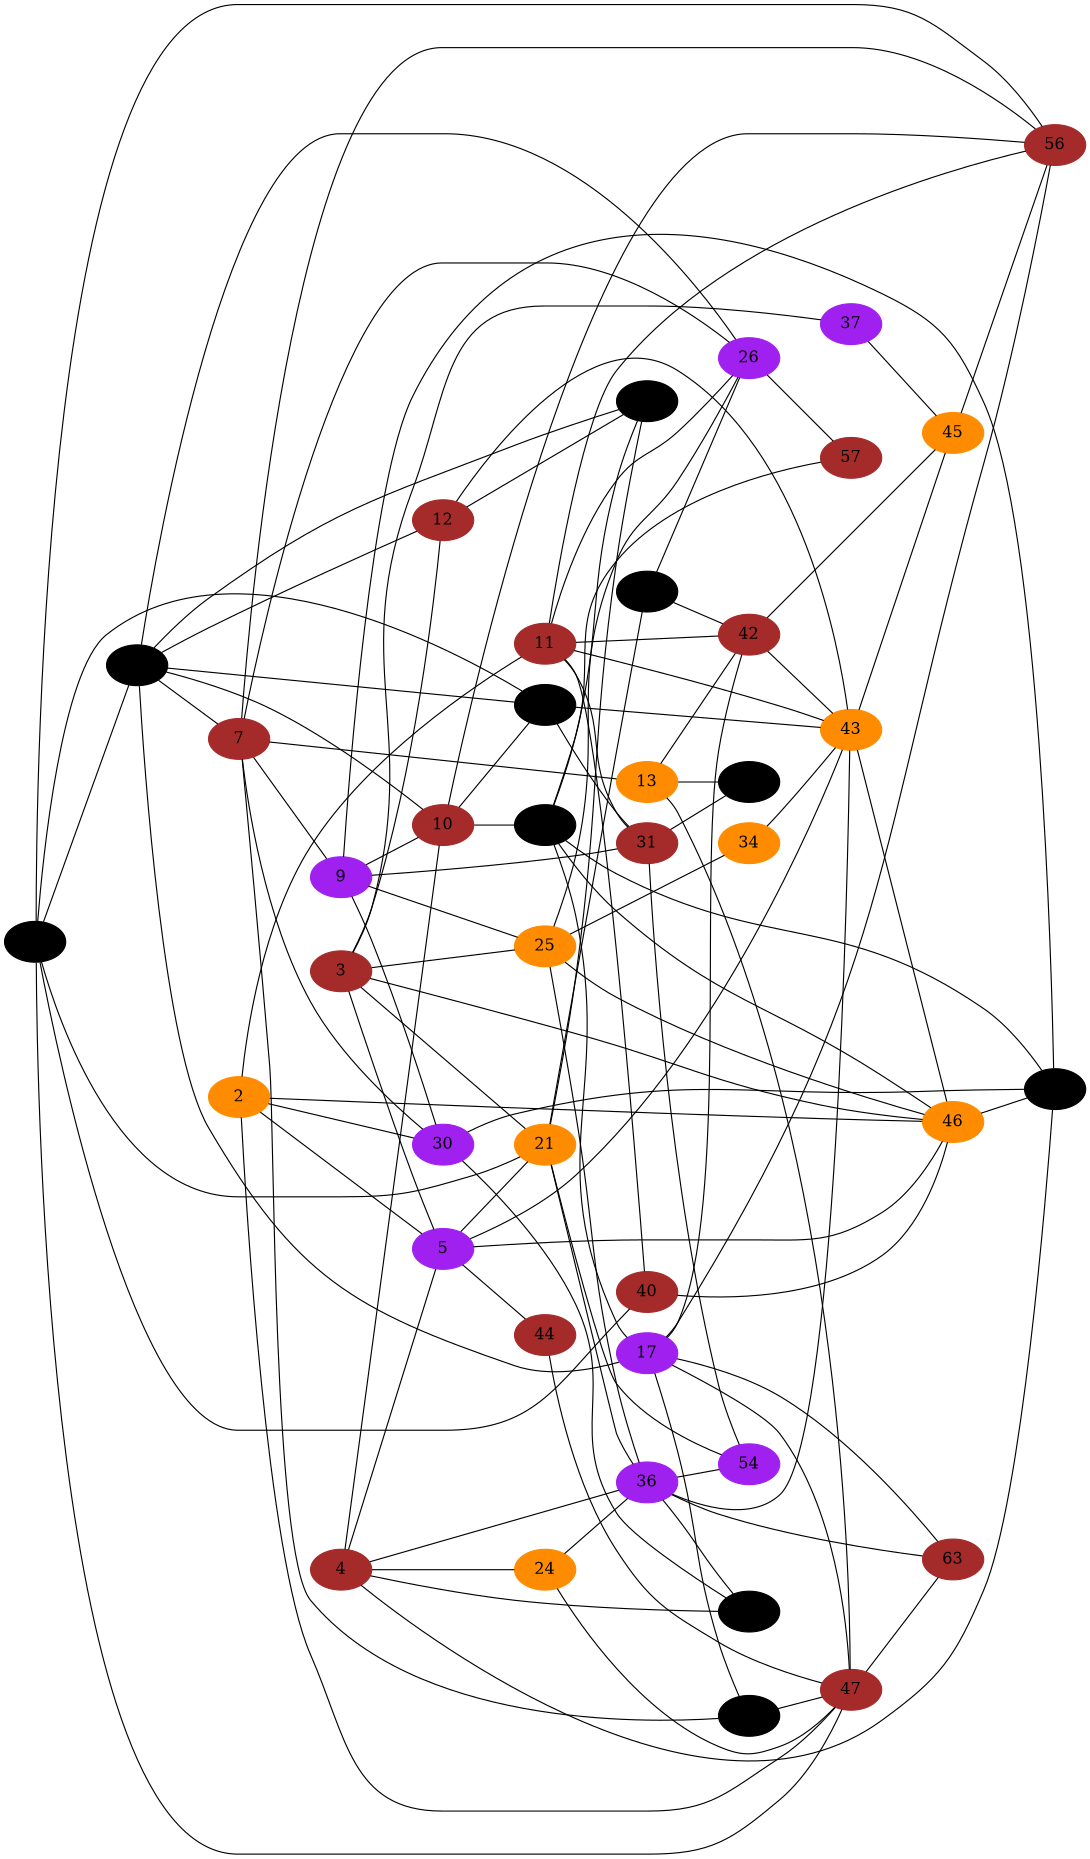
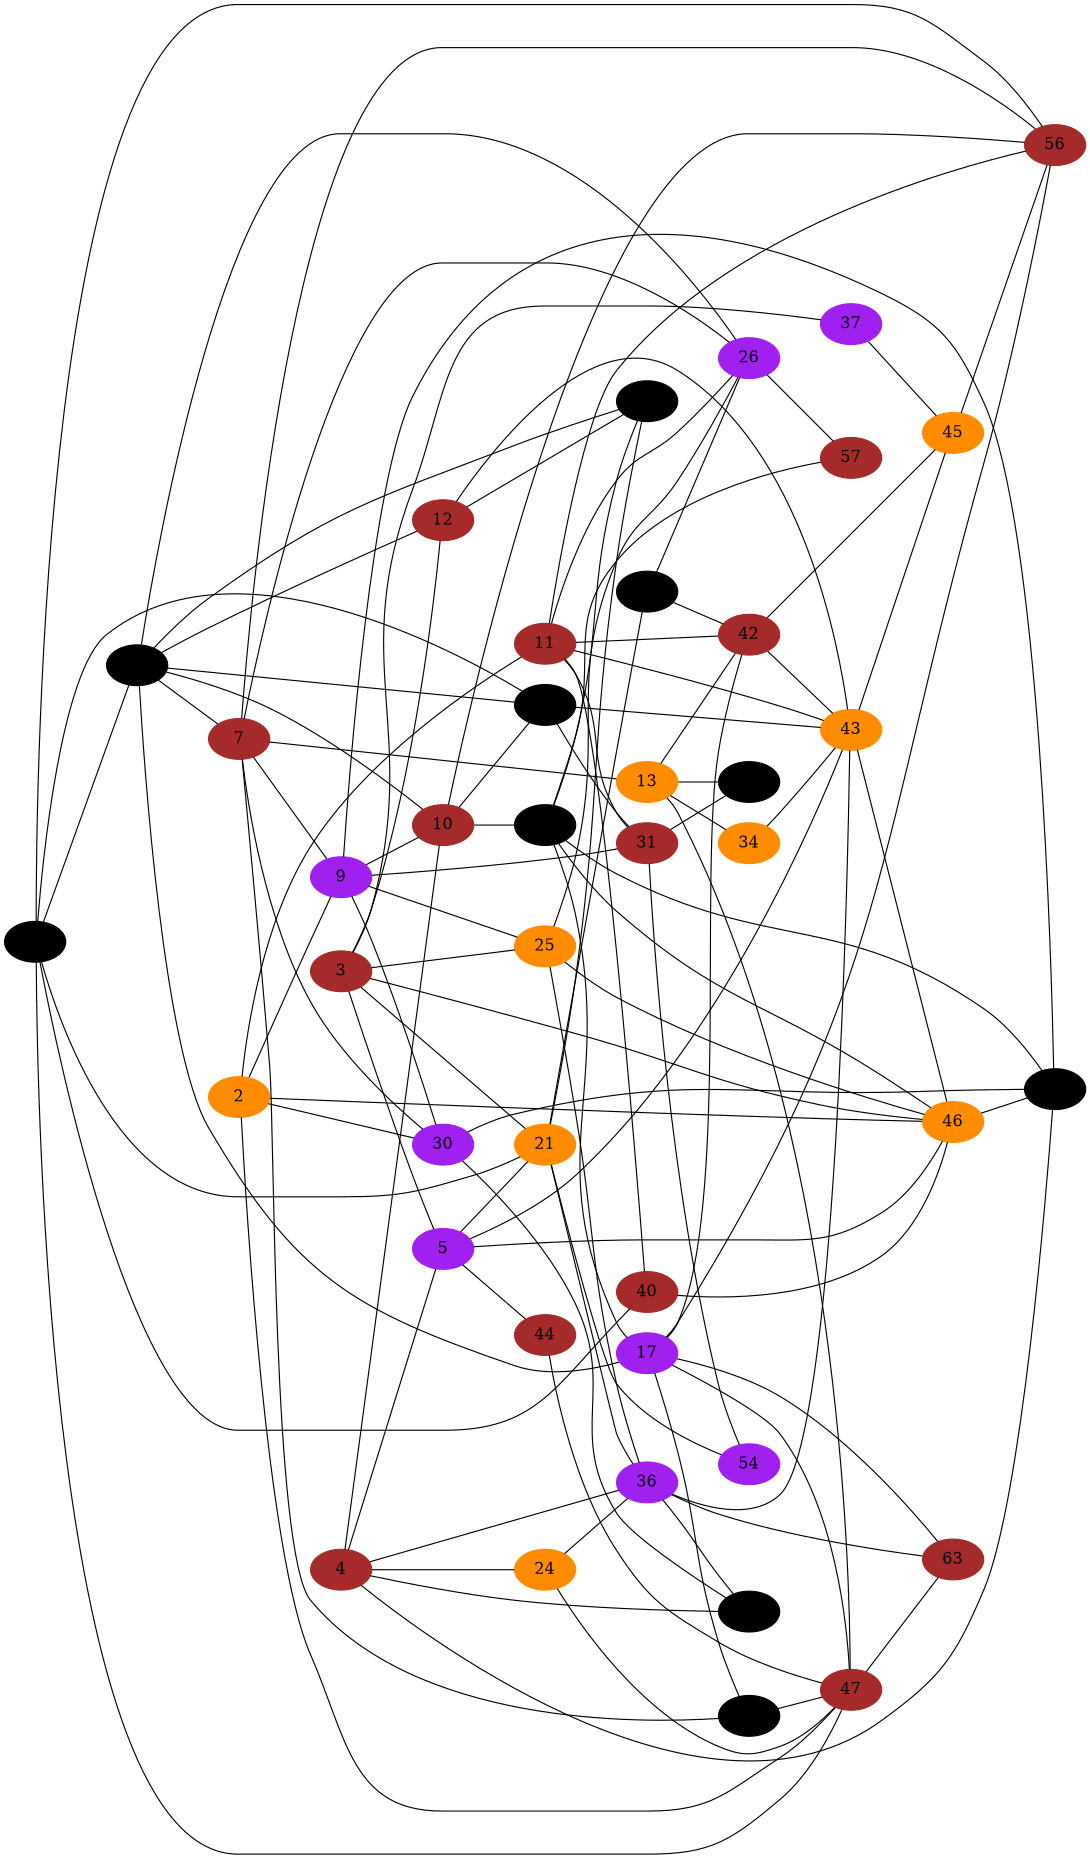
(643, 897) -> (691, 808)
(341, 1173) -> (290, 987)
(698, 1473) -> none
